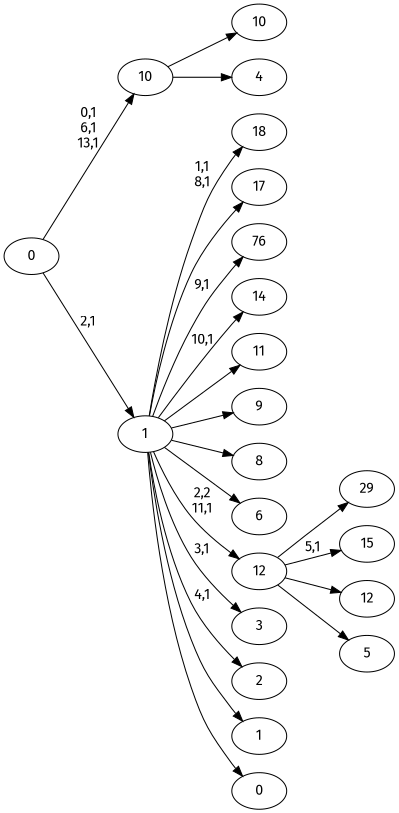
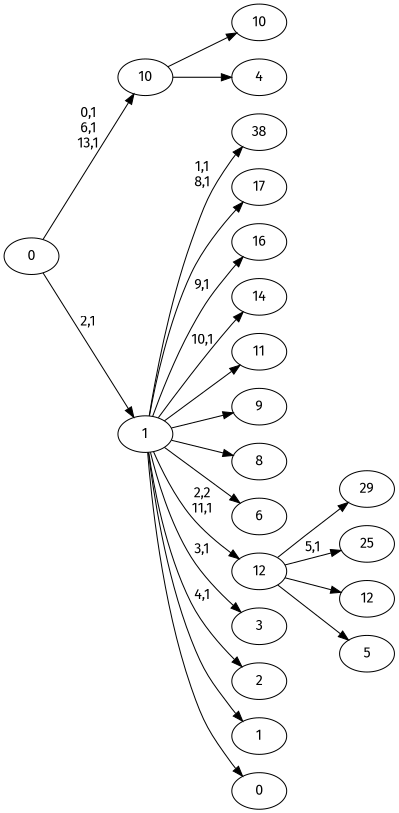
(259, 132) -> (259, 132)
(259, 242) -> (259, 242)
(367, 544) -> (367, 544)
